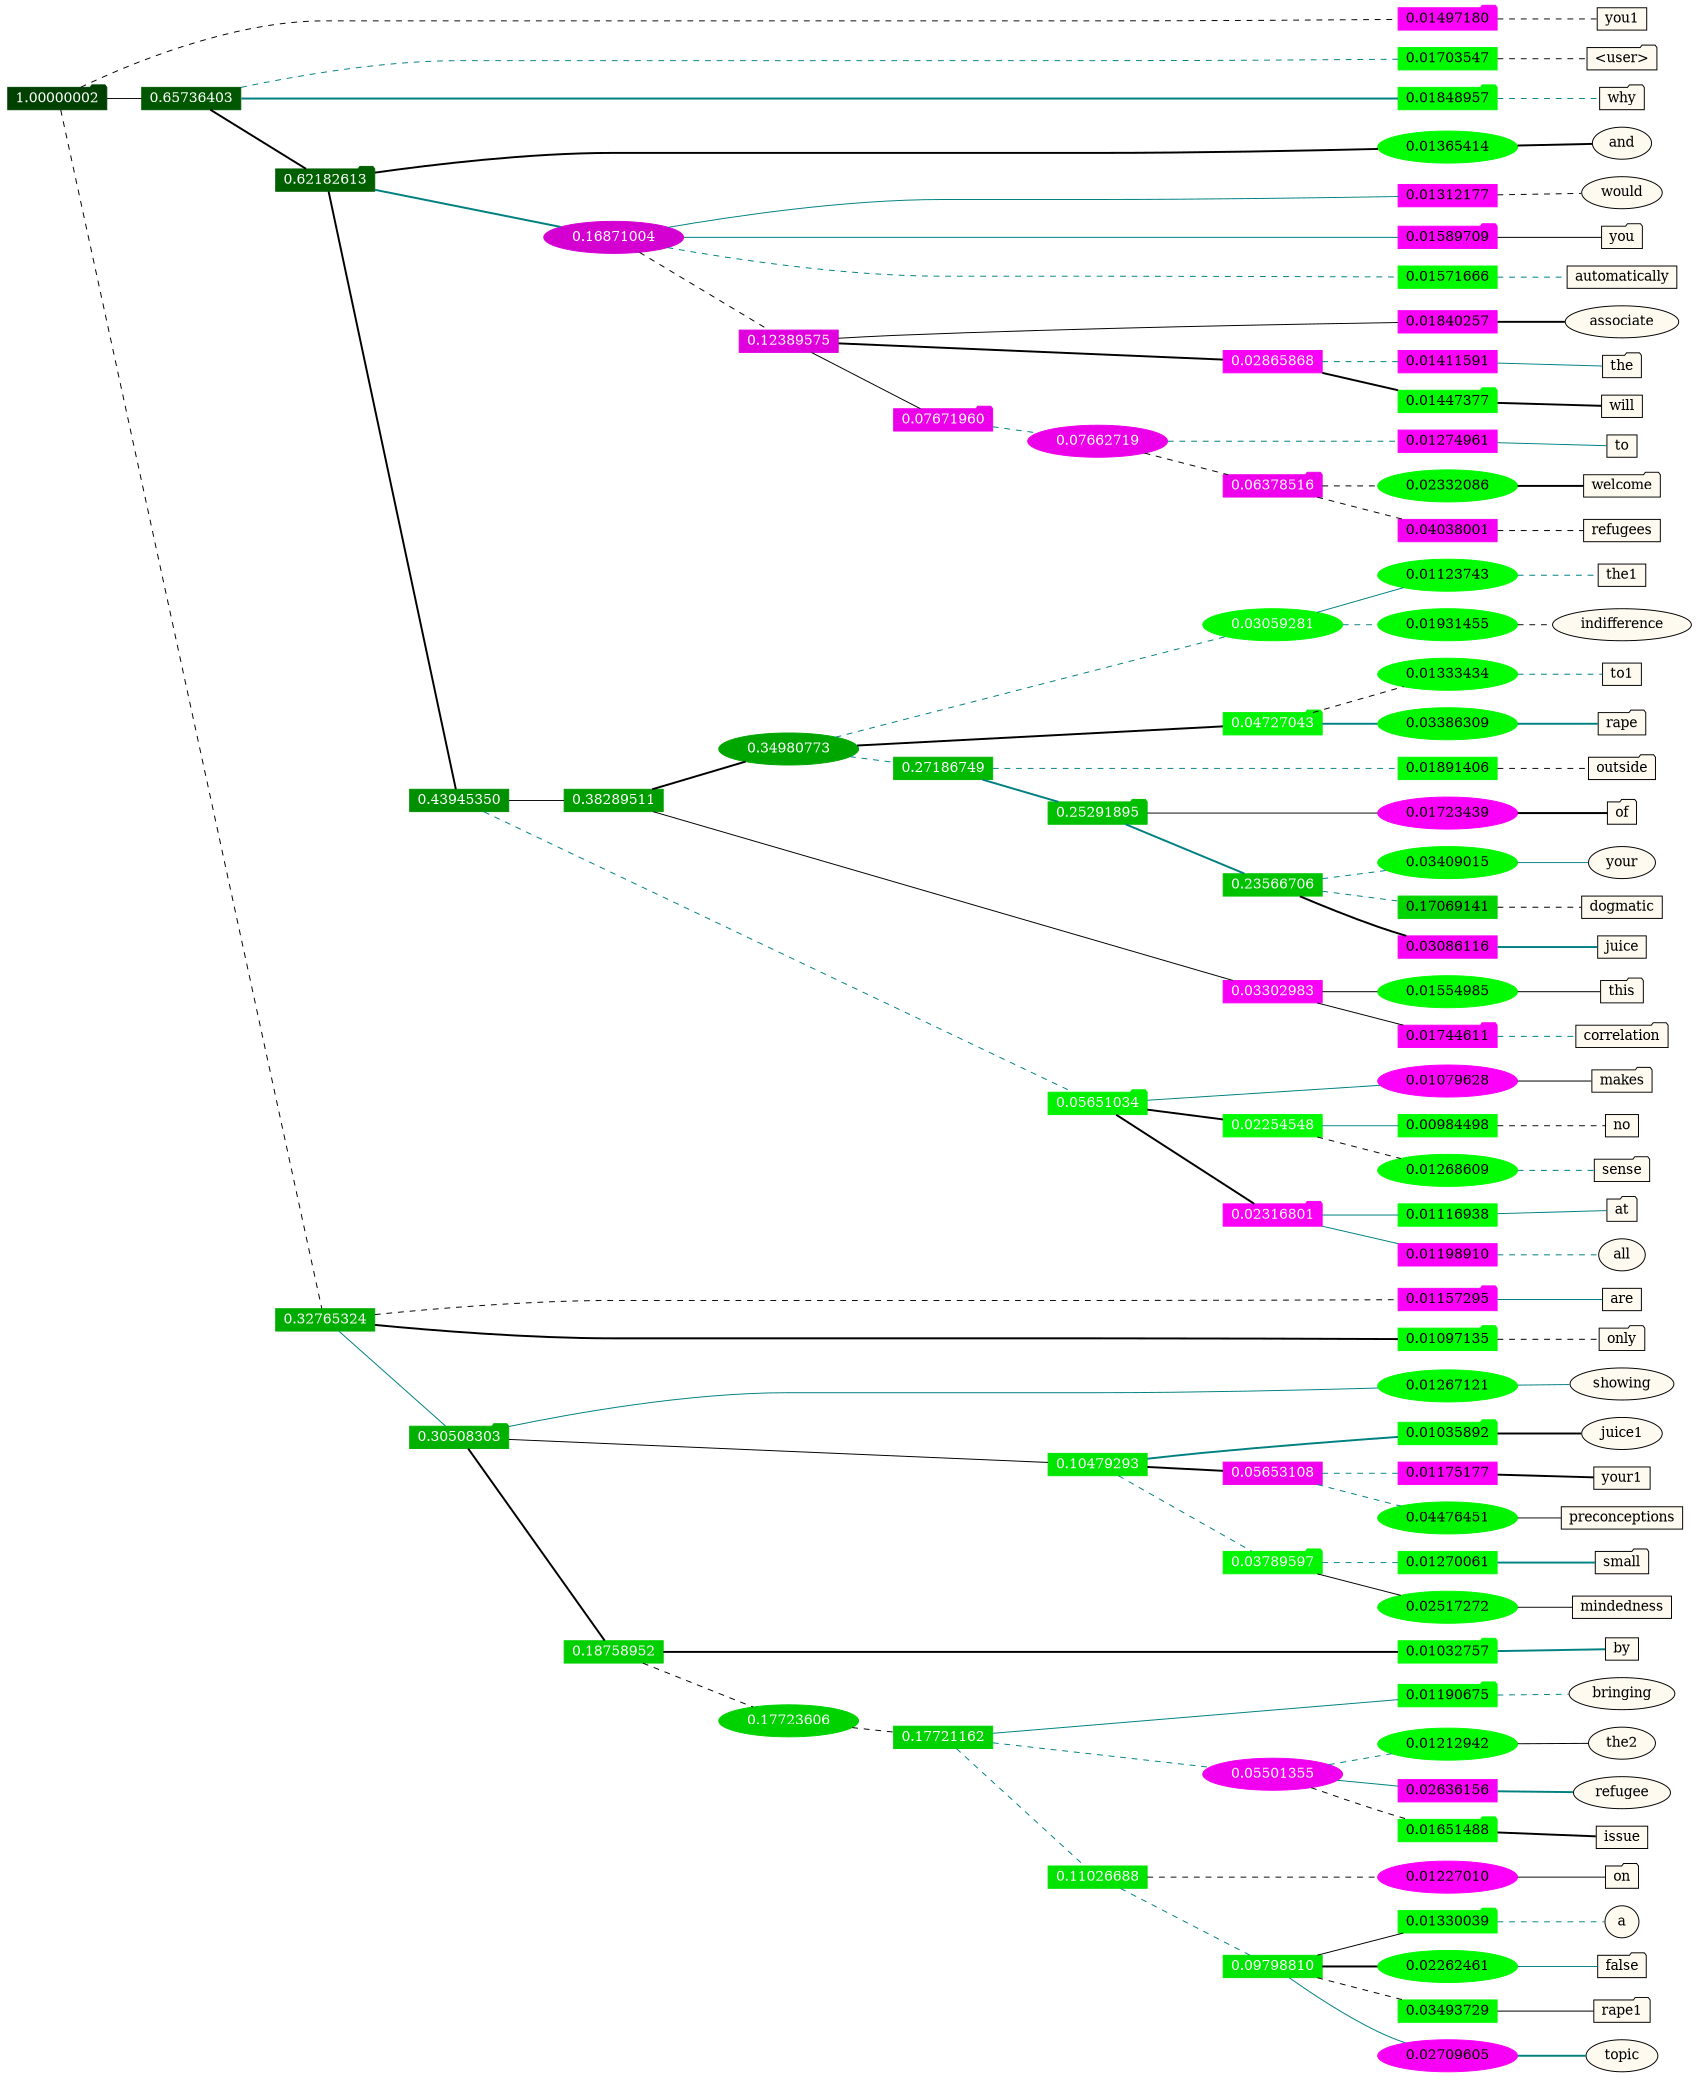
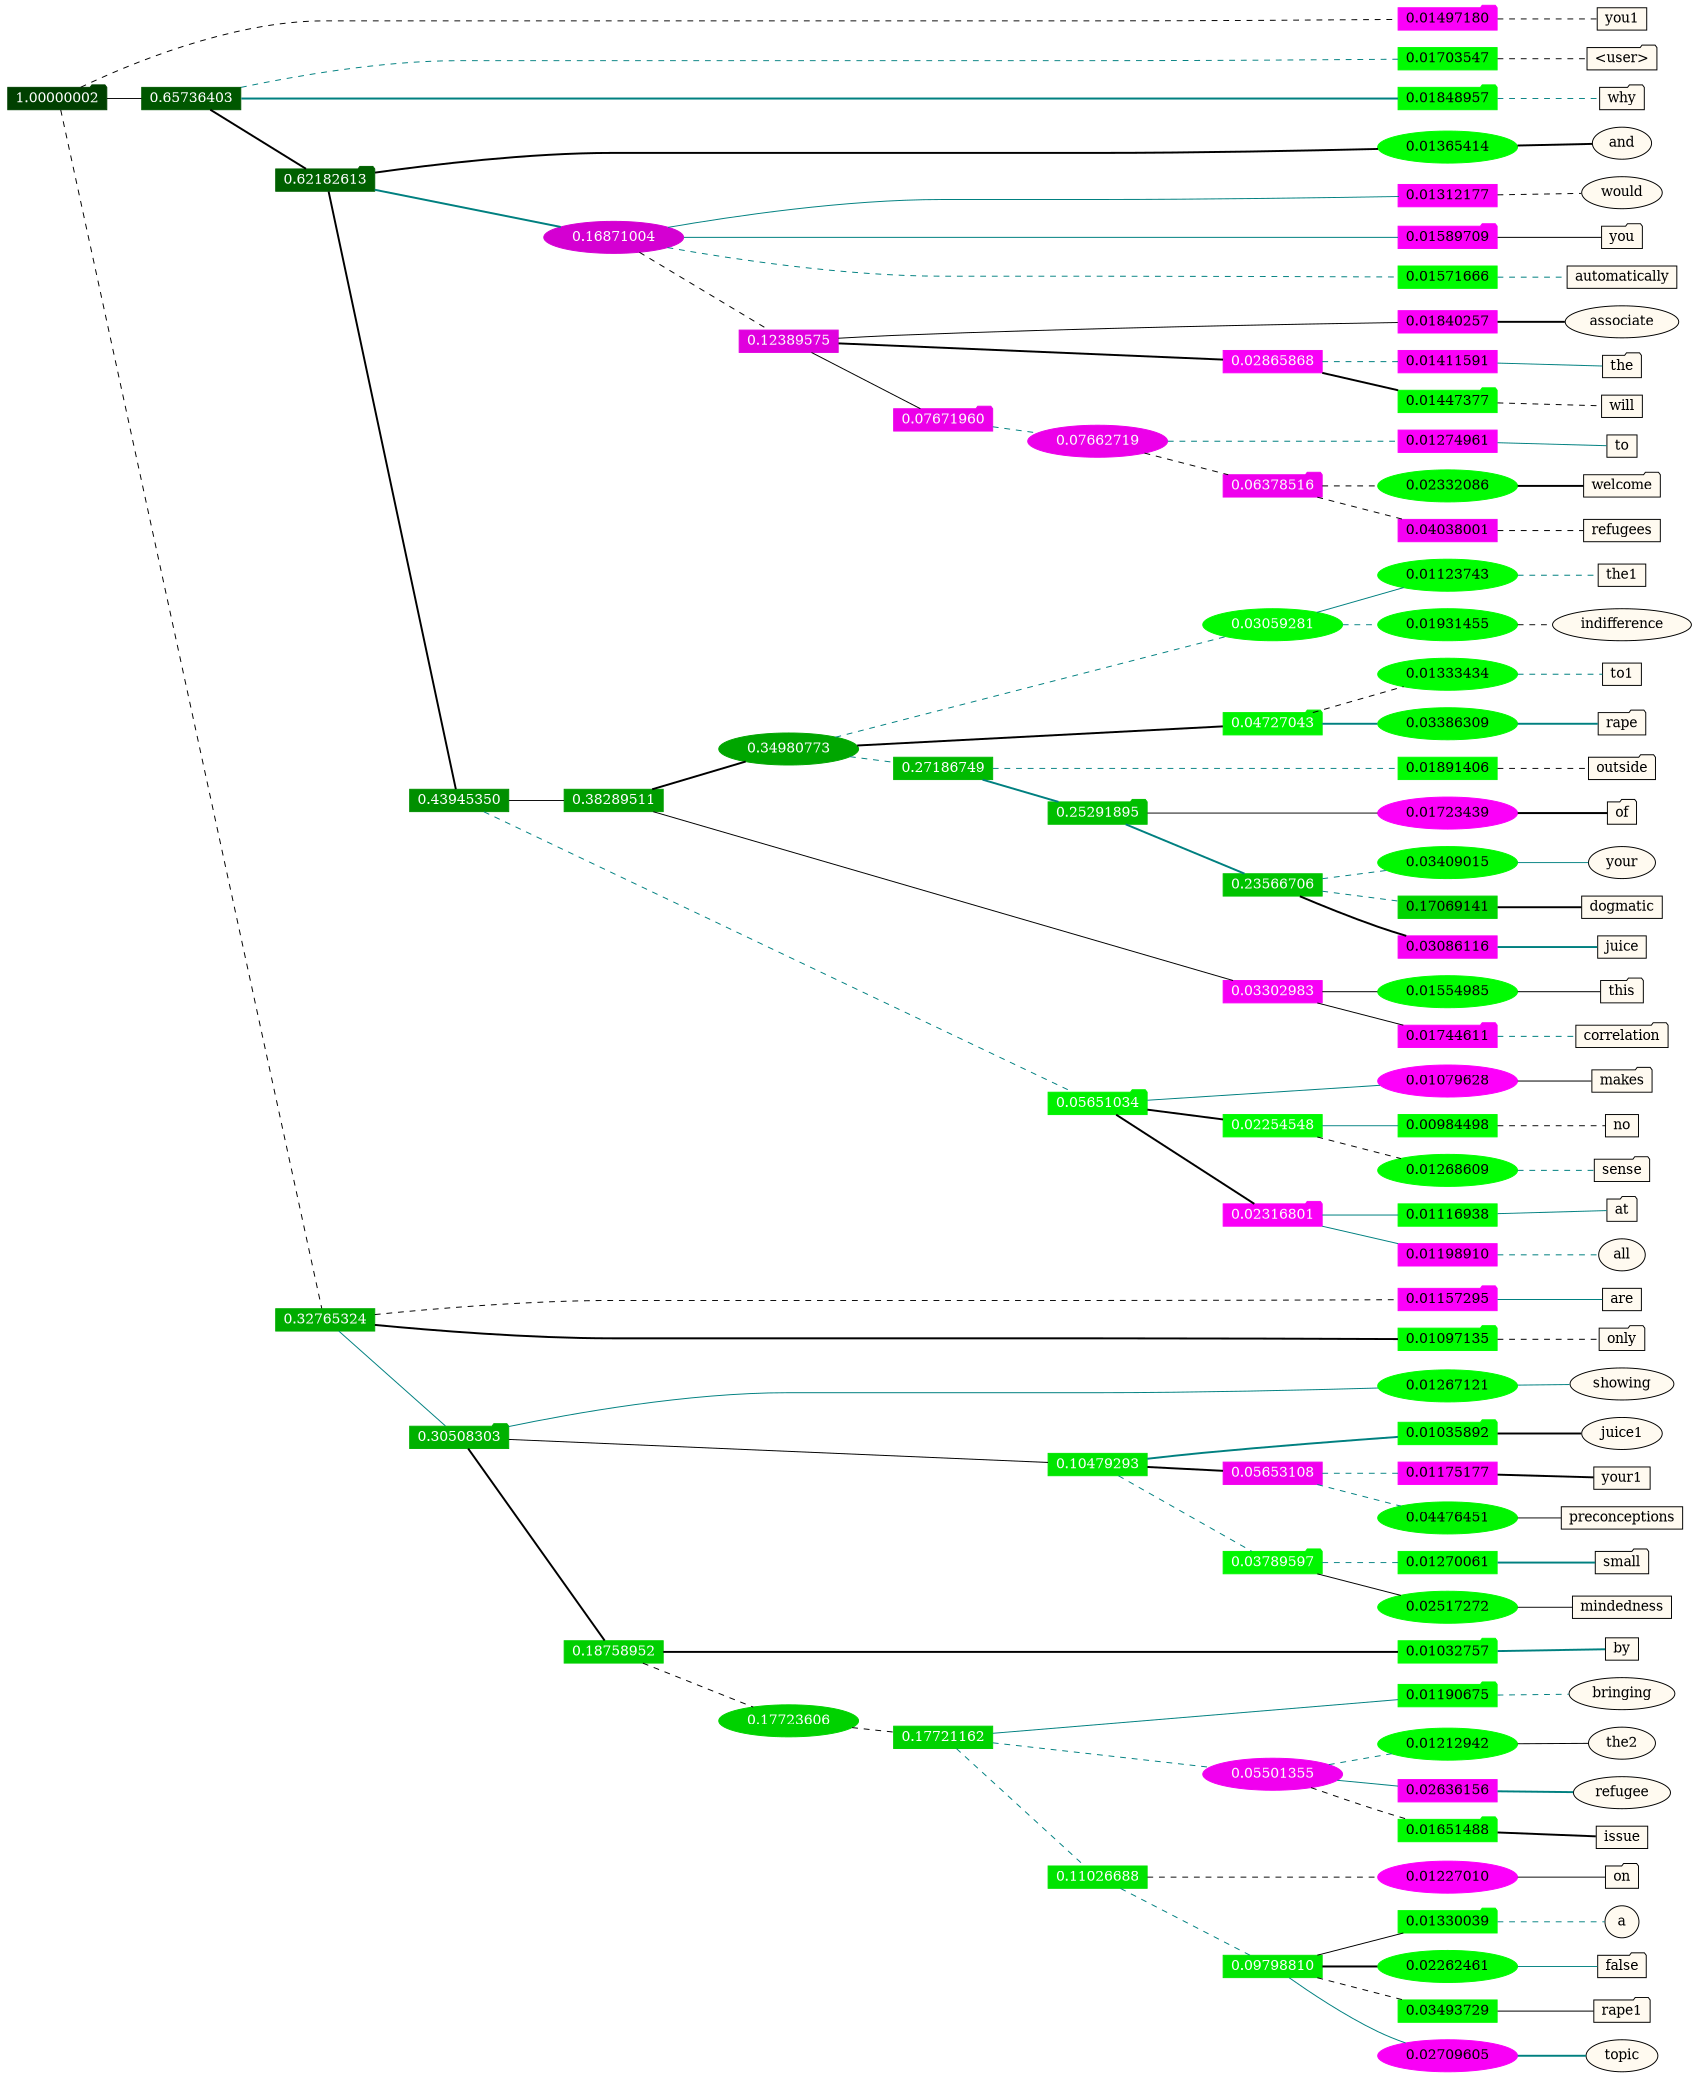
(1549, 404) -> (1549, 404)
(1539, 907) -> (1539, 907)
